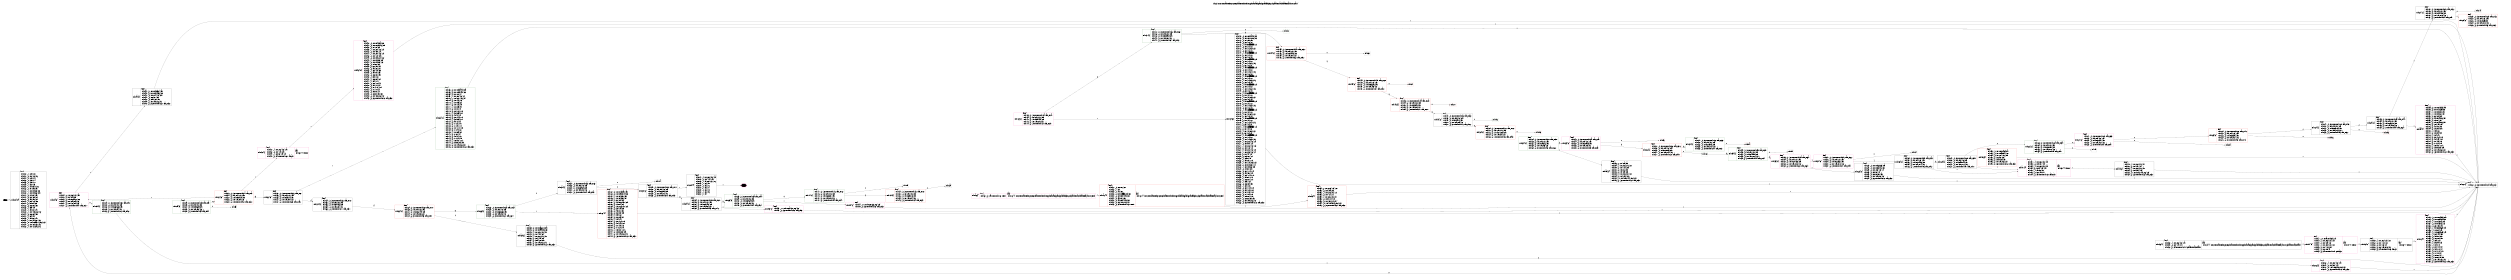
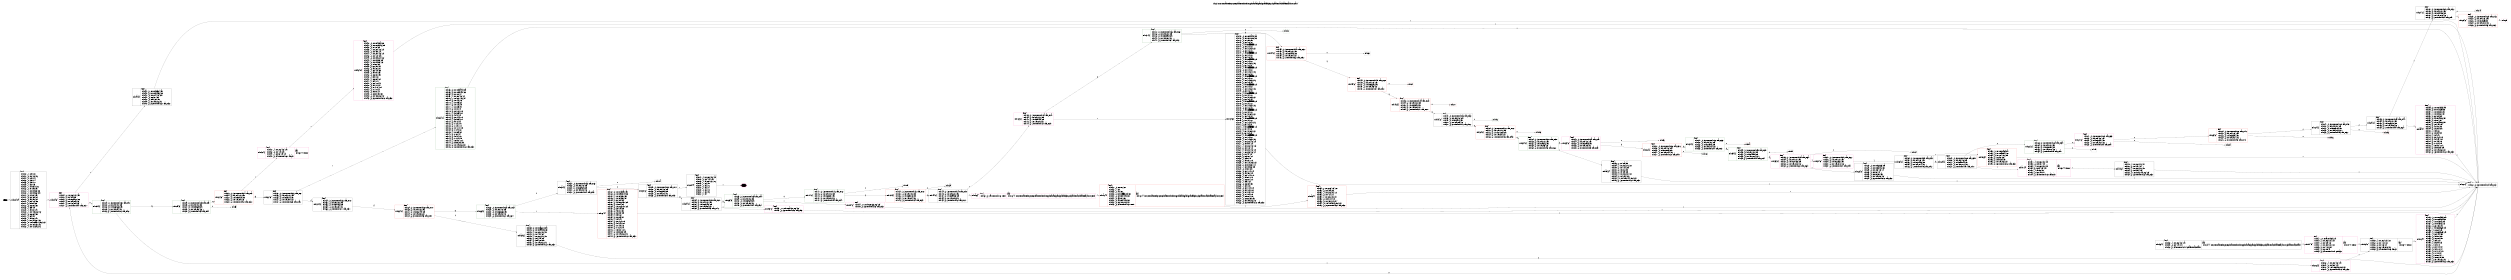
none -> (2504, 21)
none -> (1517, 138)
(1718, 154) -> (1726, 149)
(1882, 156) -> (1860, 151)
(1974, 173) -> (1955, 154)
none -> (948, 196)
(152, 199) -> (48, 200)
none -> (151, 207)
(2445, 270) -> (2357, 256)
